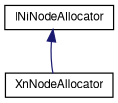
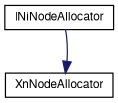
(51, 58) -> (67, 45)
